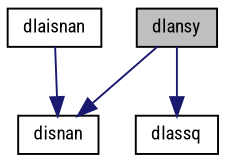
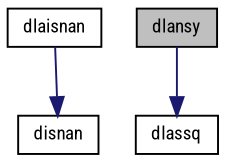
(125, 75) -> none
